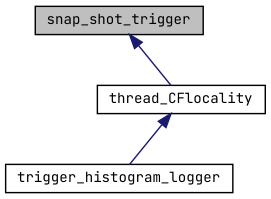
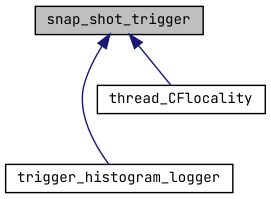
(146, 145) -> (83, 107)
